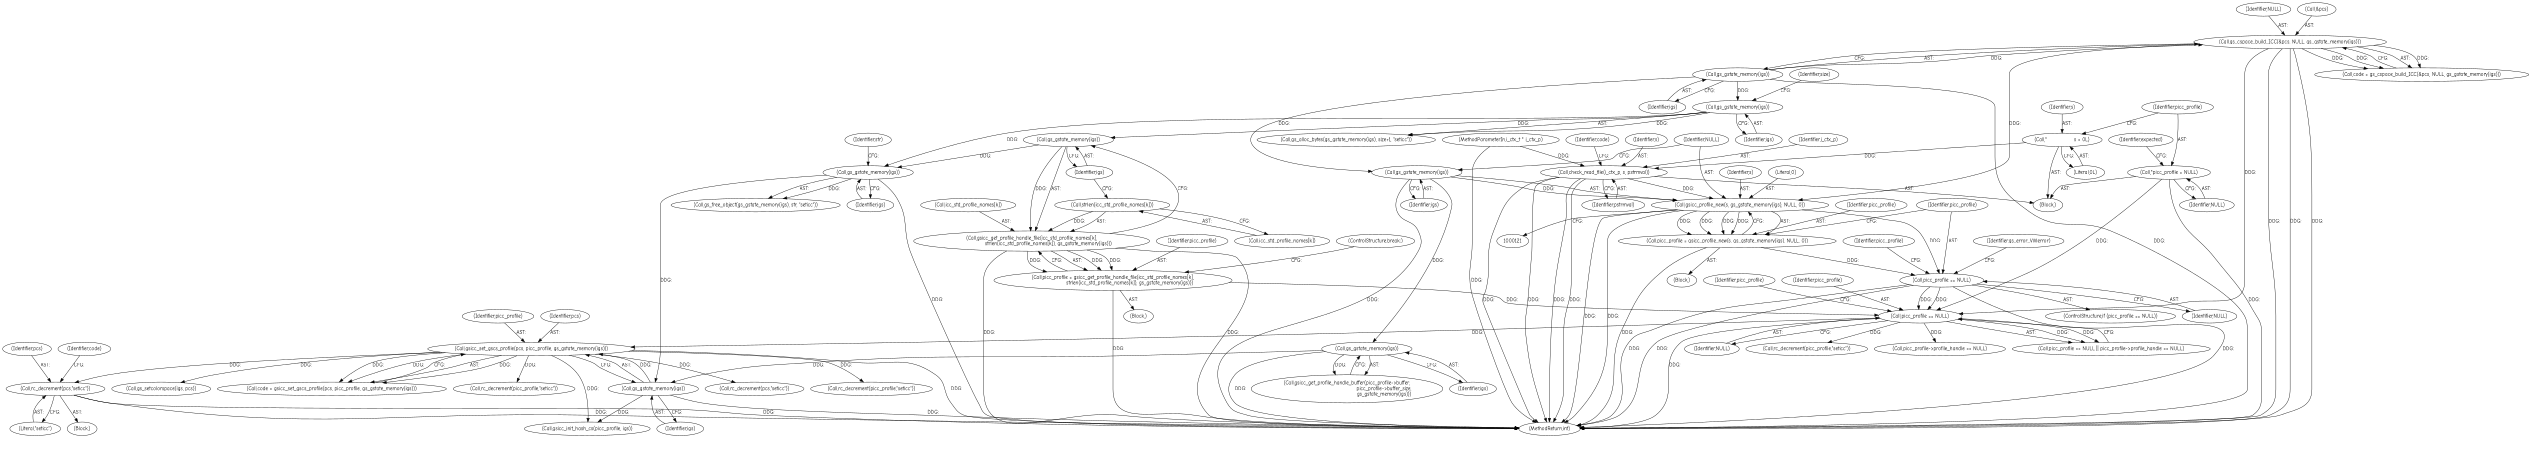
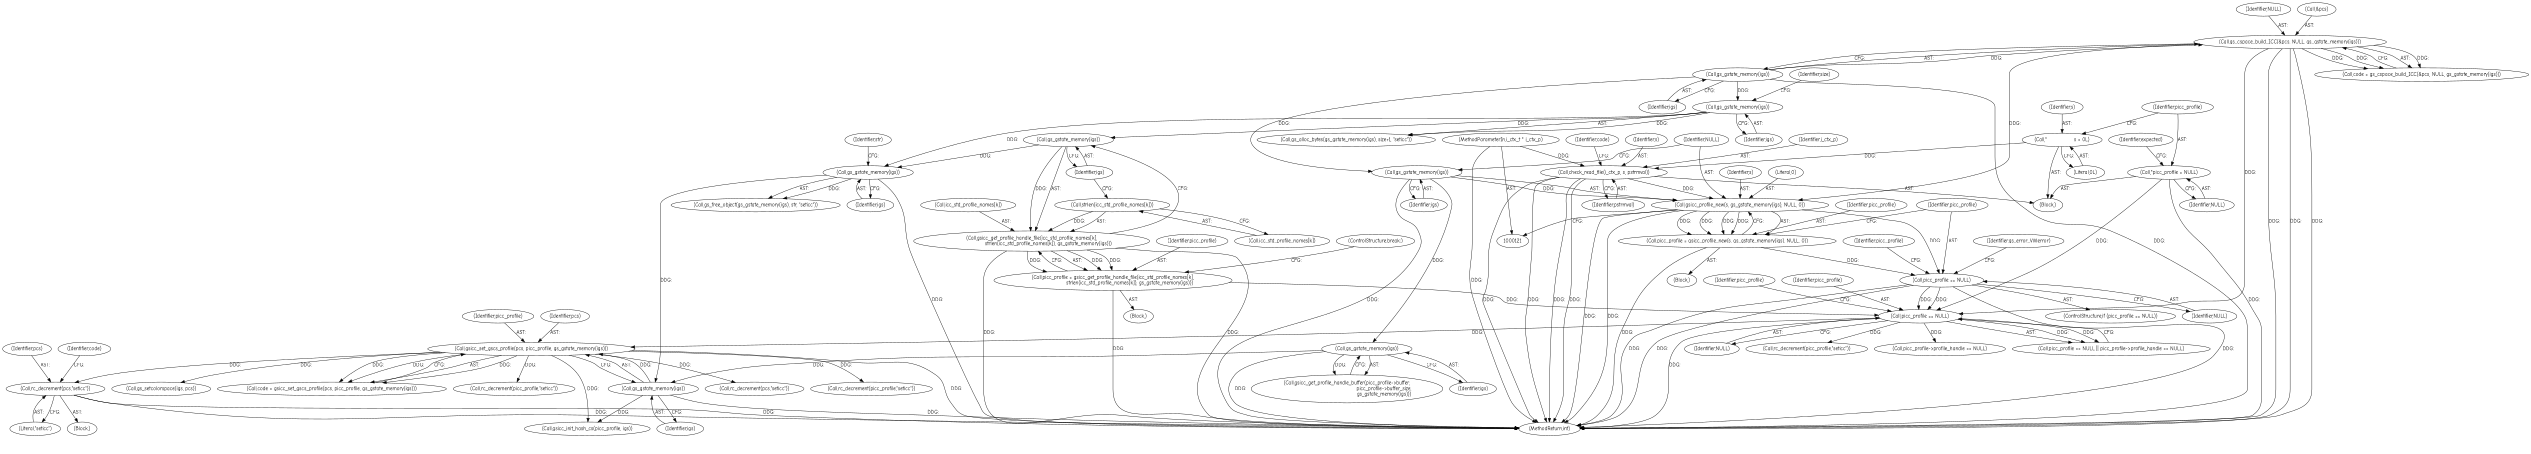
none -> (1507, 189)
